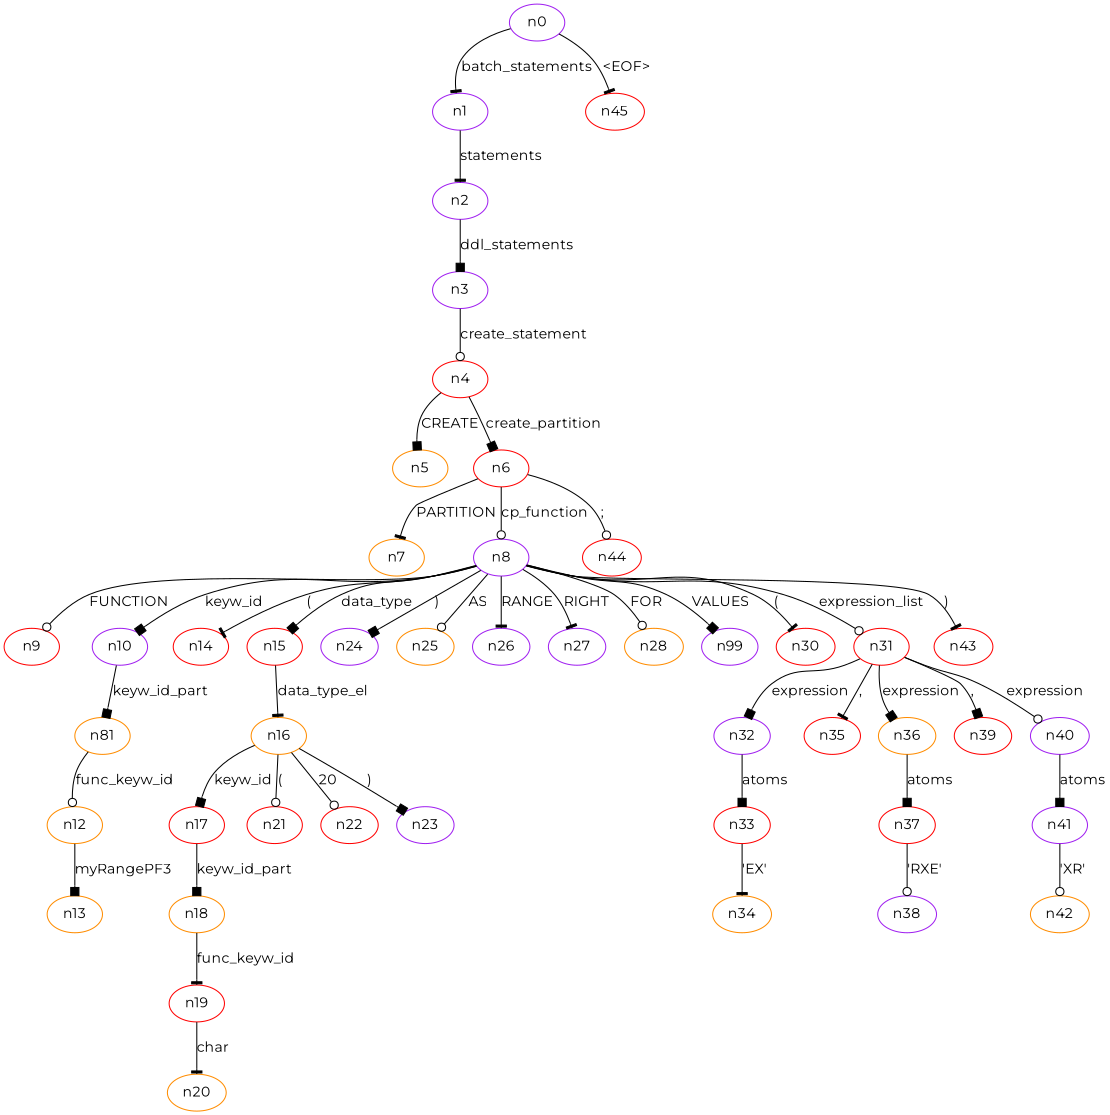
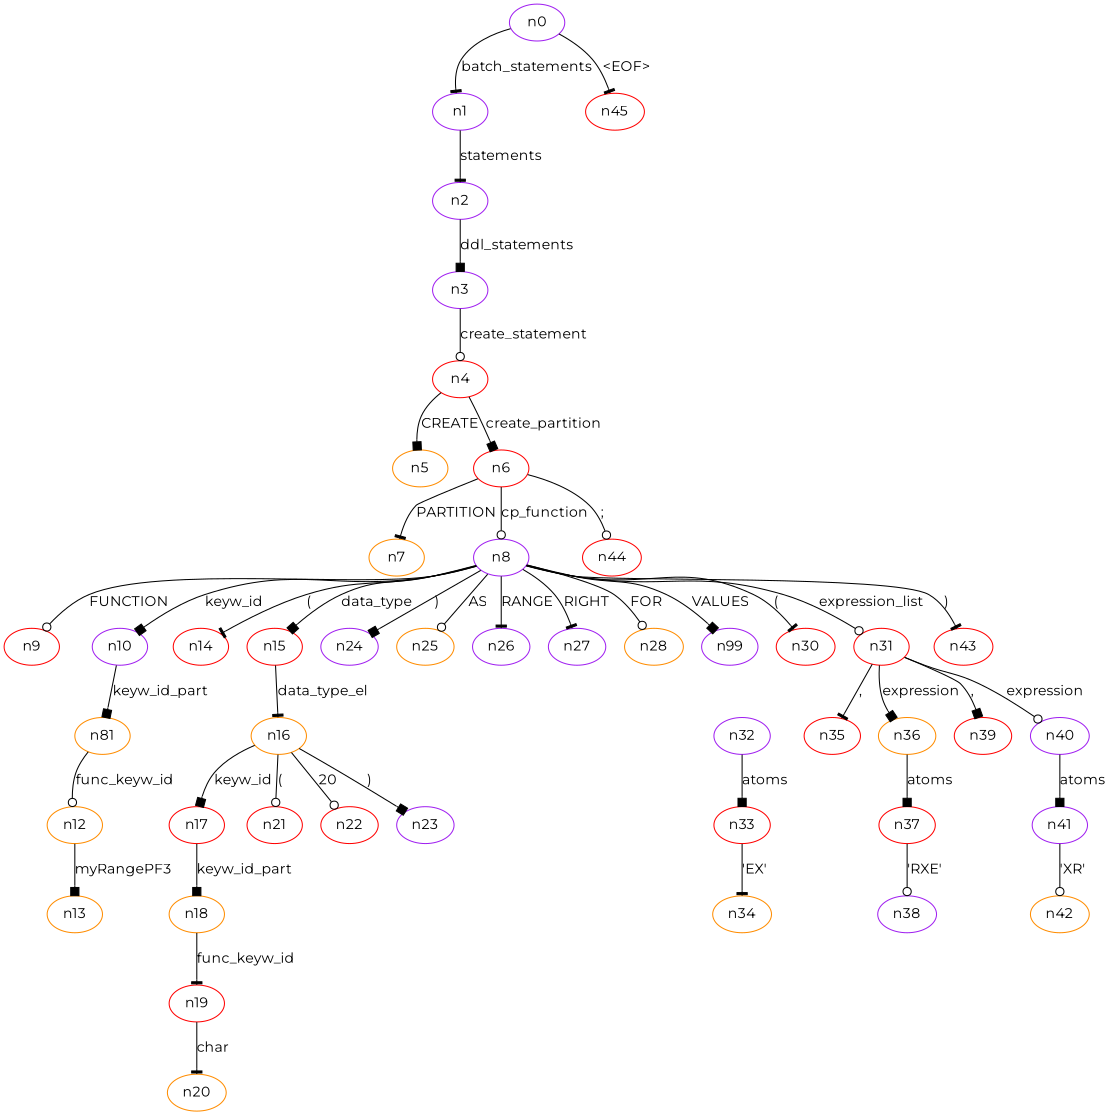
(800, 672) -> none
